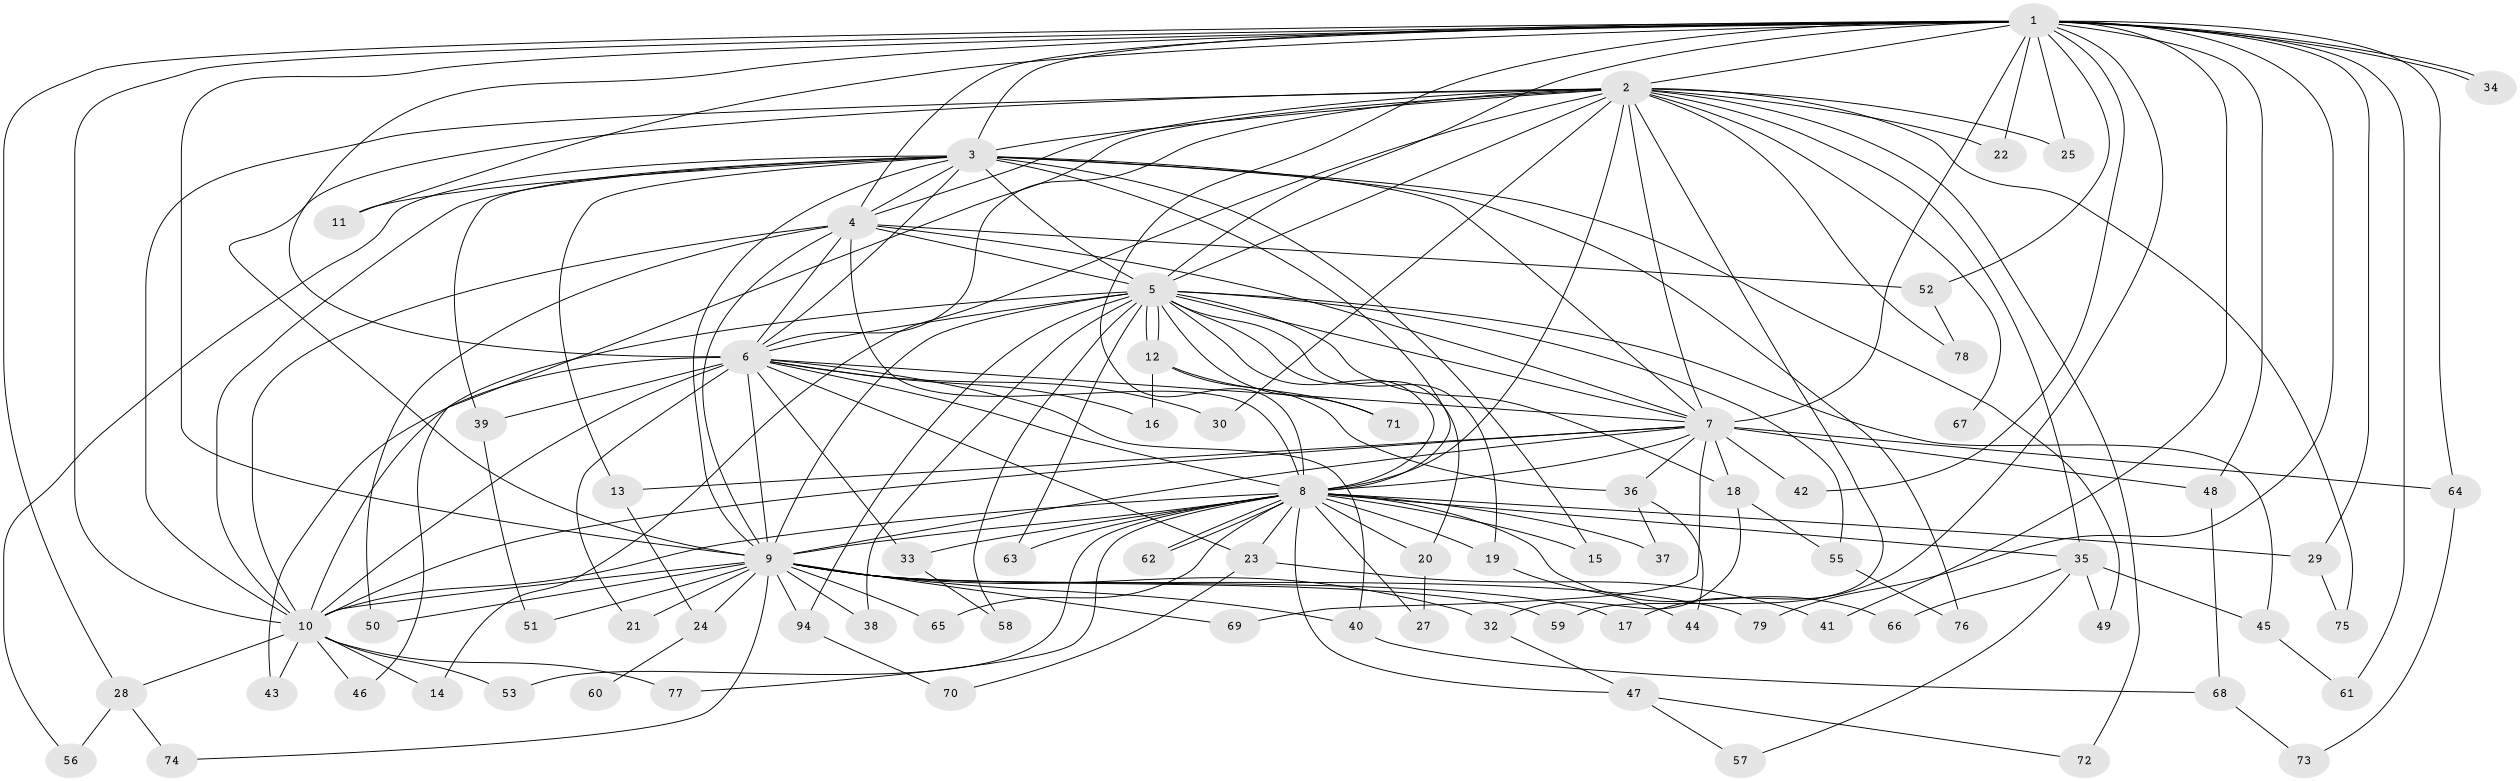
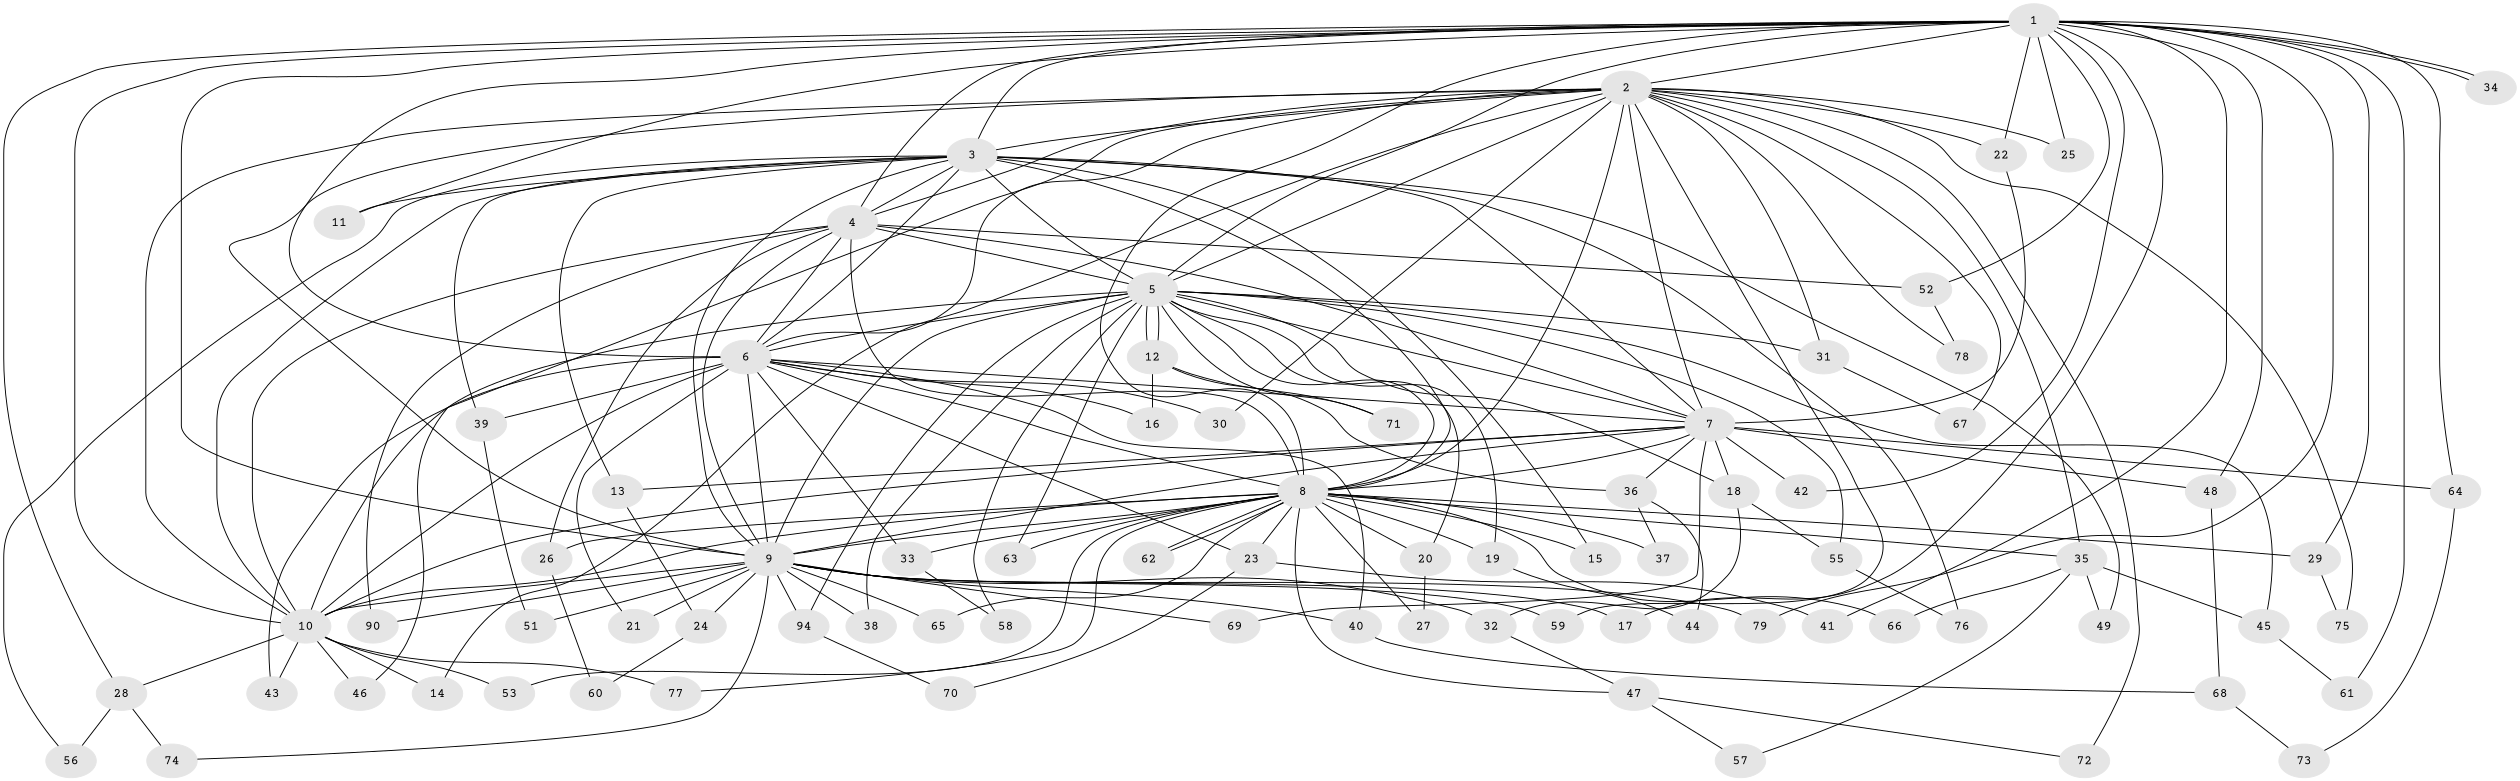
(1899, 260) -> (1971, 389)
none -> (1824, 357)
none -> (547, 559)
(373, 626) -> (373, 626)
